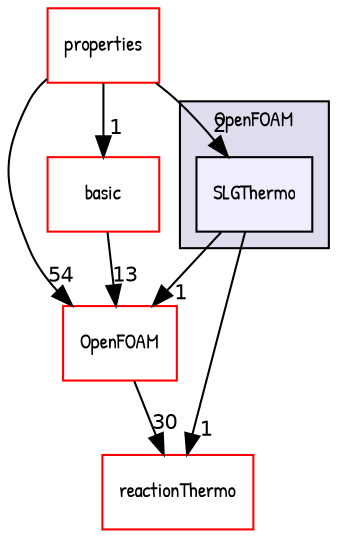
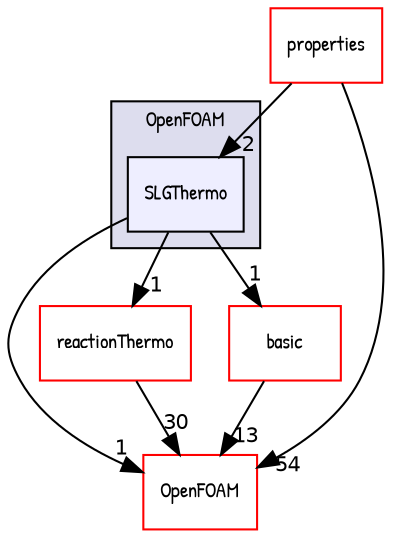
(103, 110) -> (231, 262)
(145, 408) -> (153, 409)
